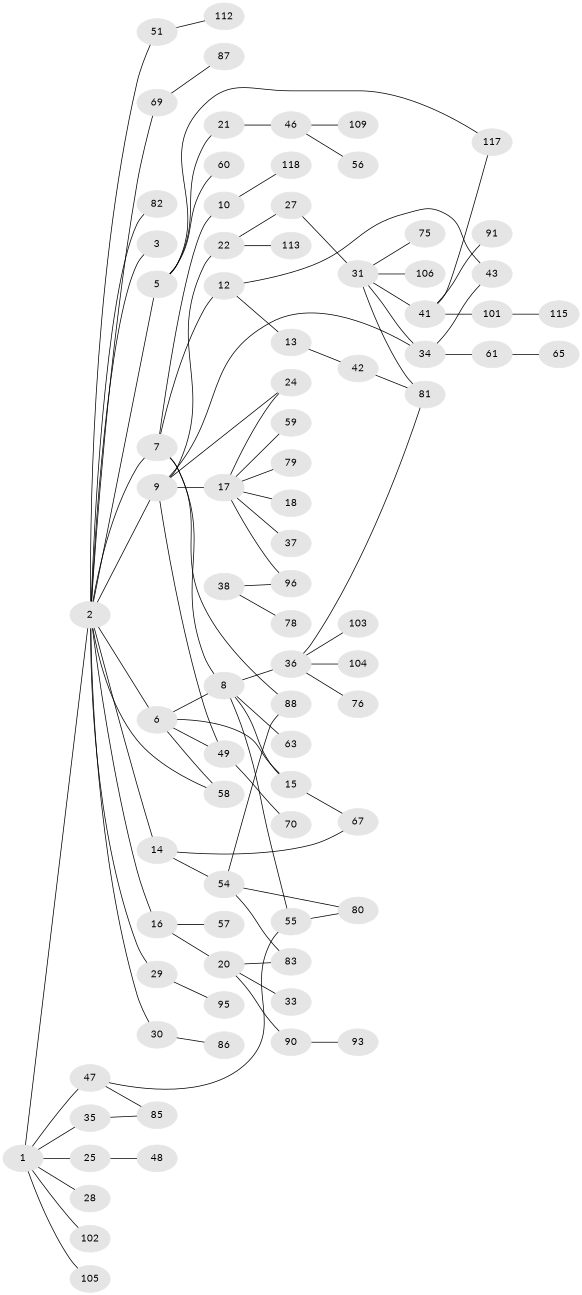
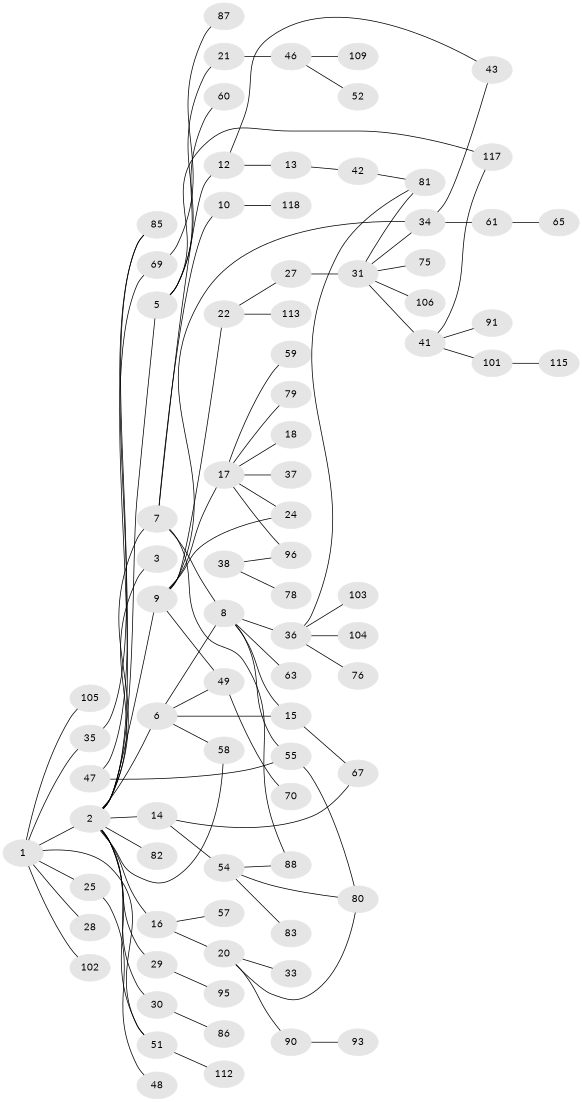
(358, 165) -> (358, 97)
(258, 963) -> (314, 992)
(55, 1117) -> (132, 914)
